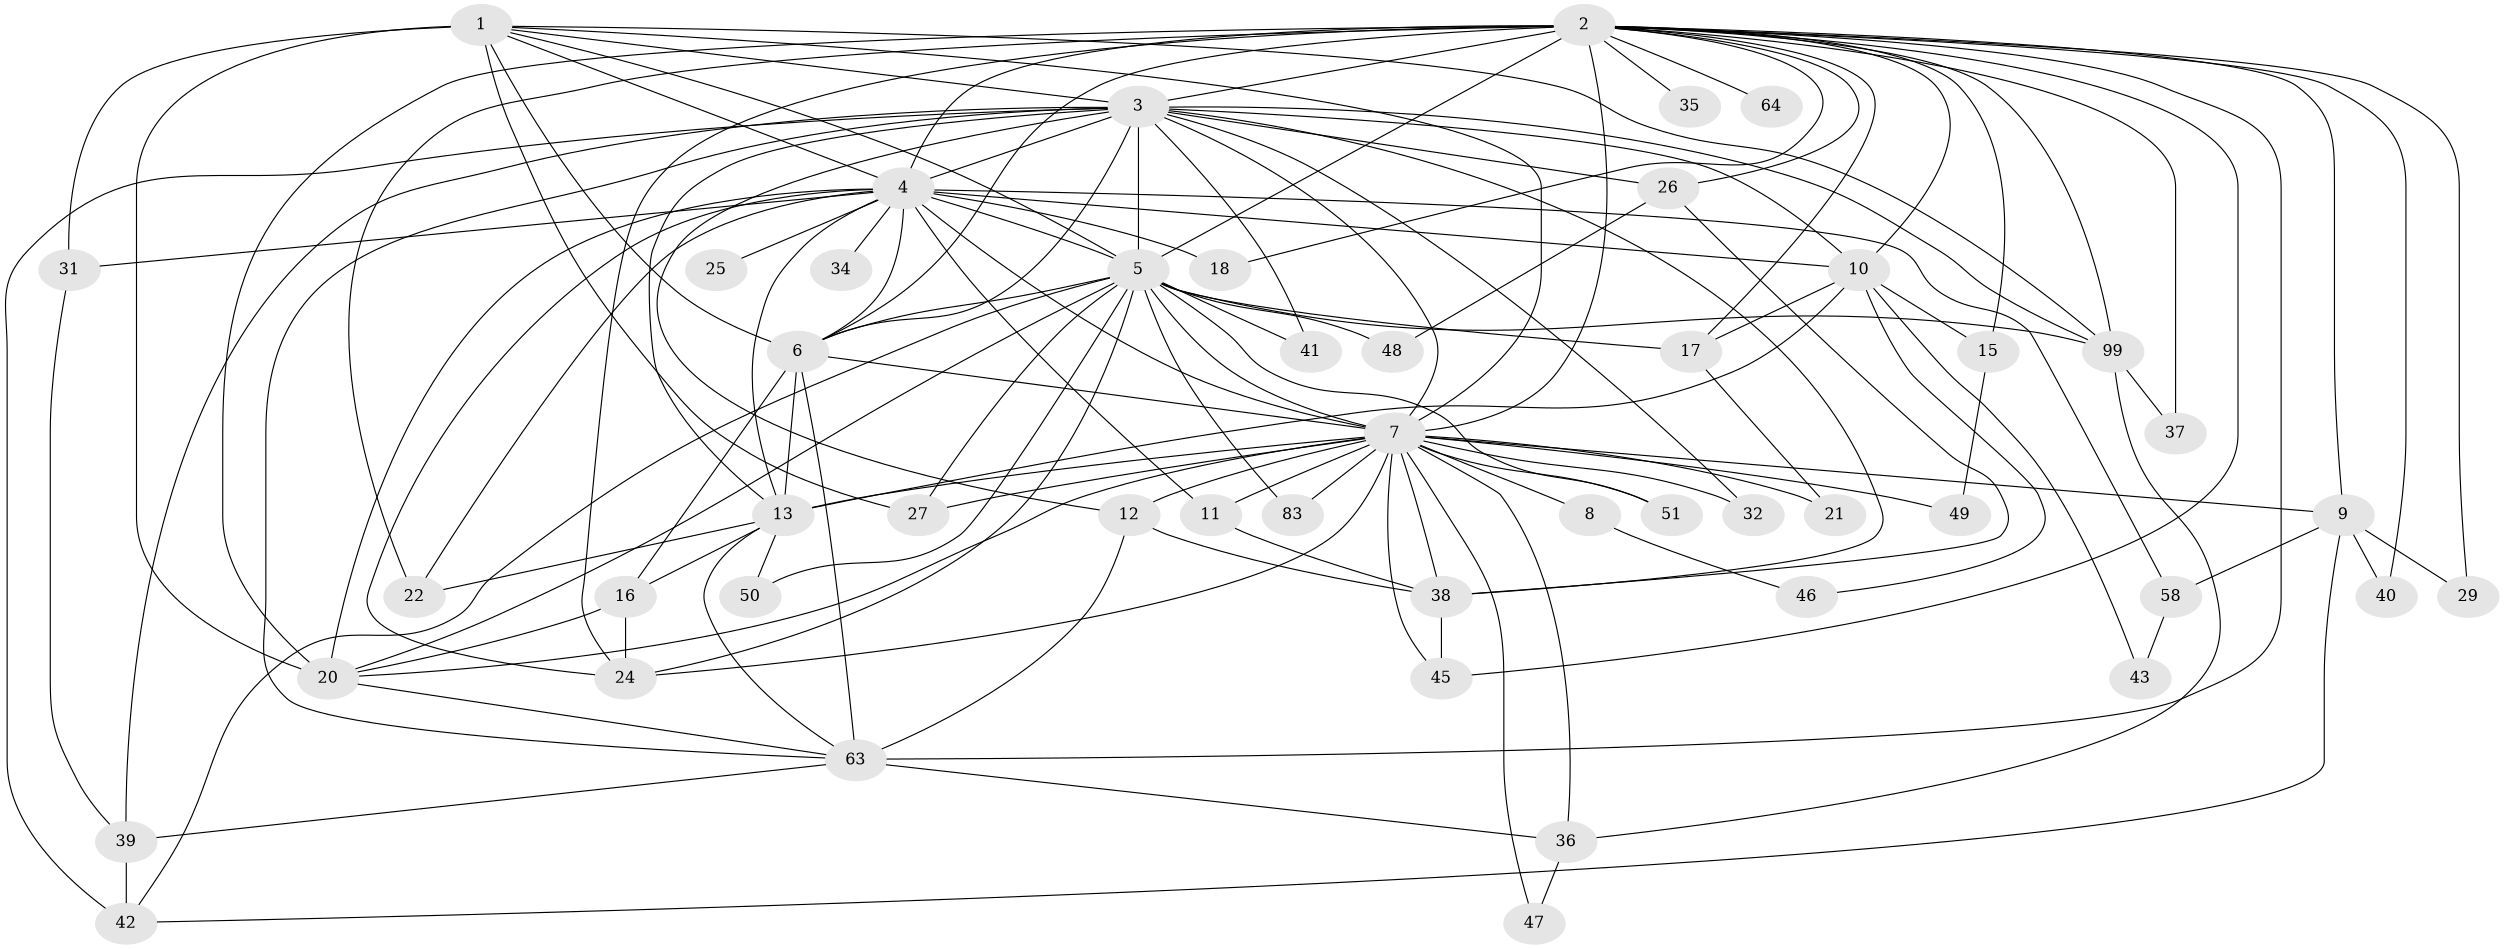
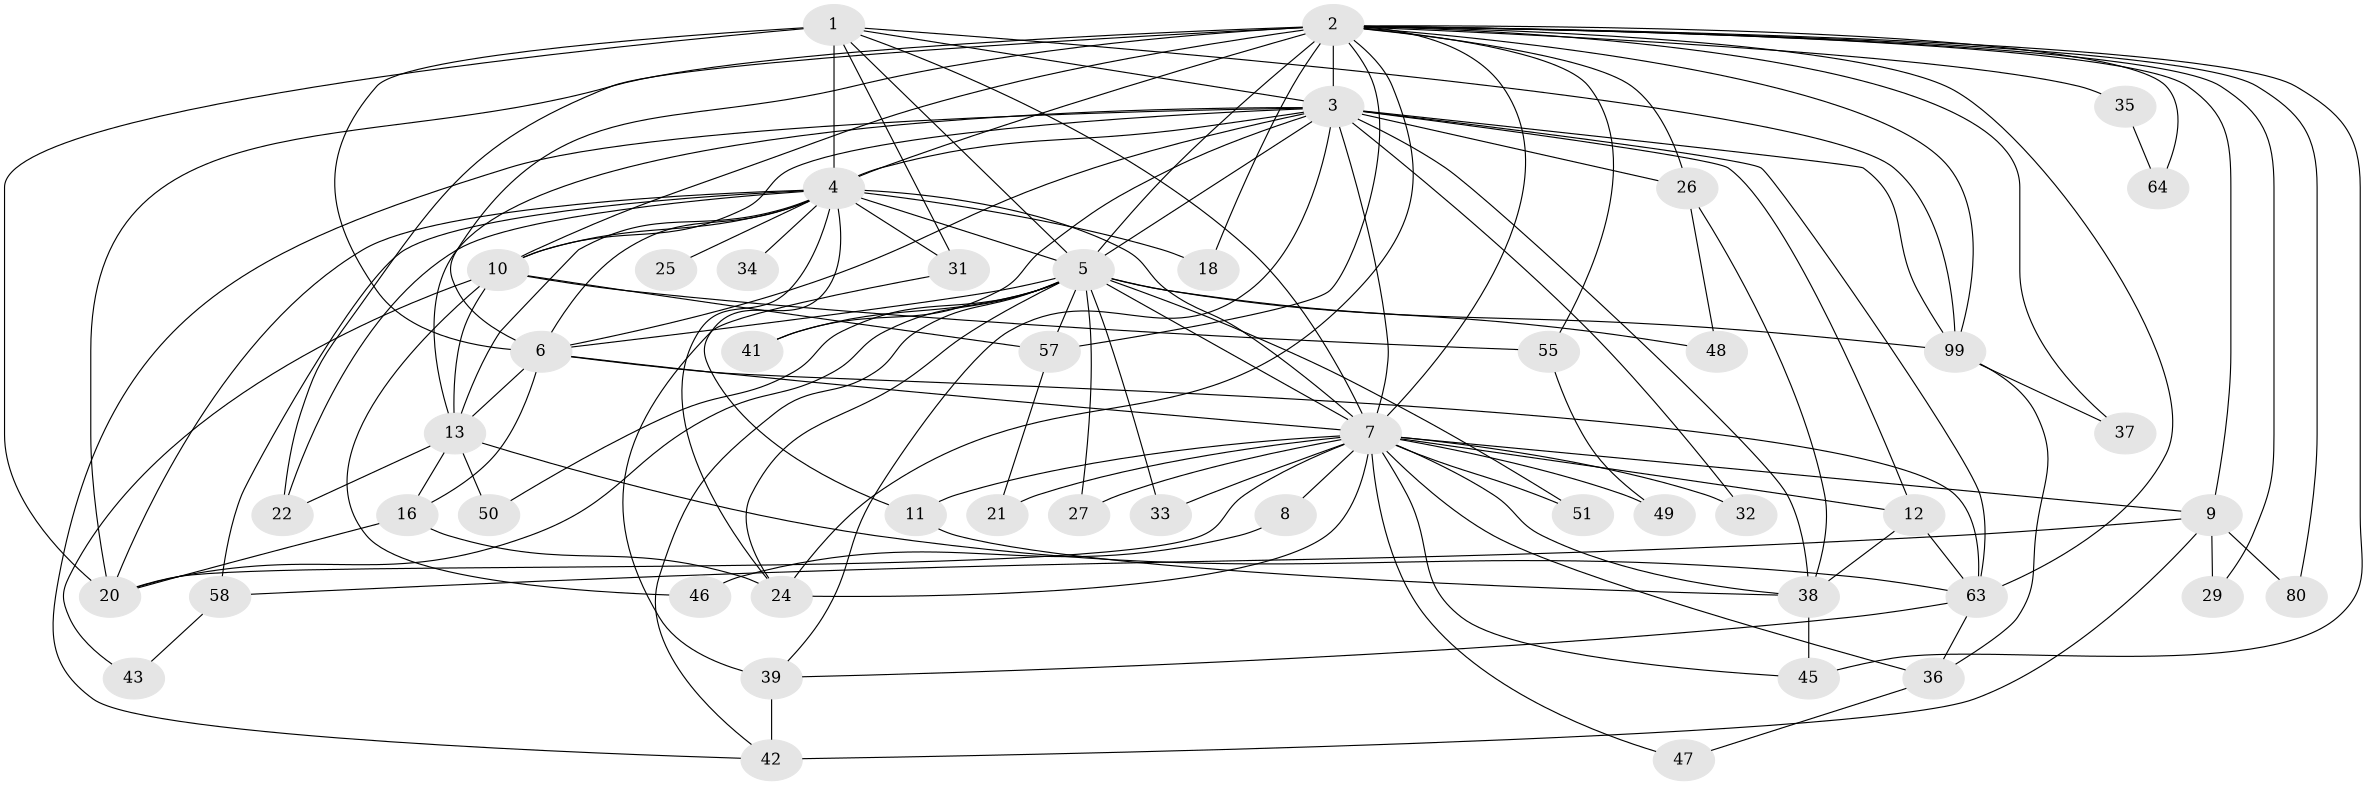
none -> (2142, 148)
(626, 334) -> none
(1691, 352) -> (1050, 352)
(1988, 352) -> (1549, 352)
(1088, 466) -> none
(1293, 515) -> (1161, 515)
(2387, 597) -> (2297, 597)
(592, 719) -> none
